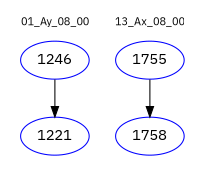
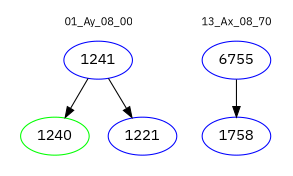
(150, 23) -> (237, 23)
(55, 60) -> (98, 60)
(150, 60) -> (236, 60)
none -> (55, 136)
